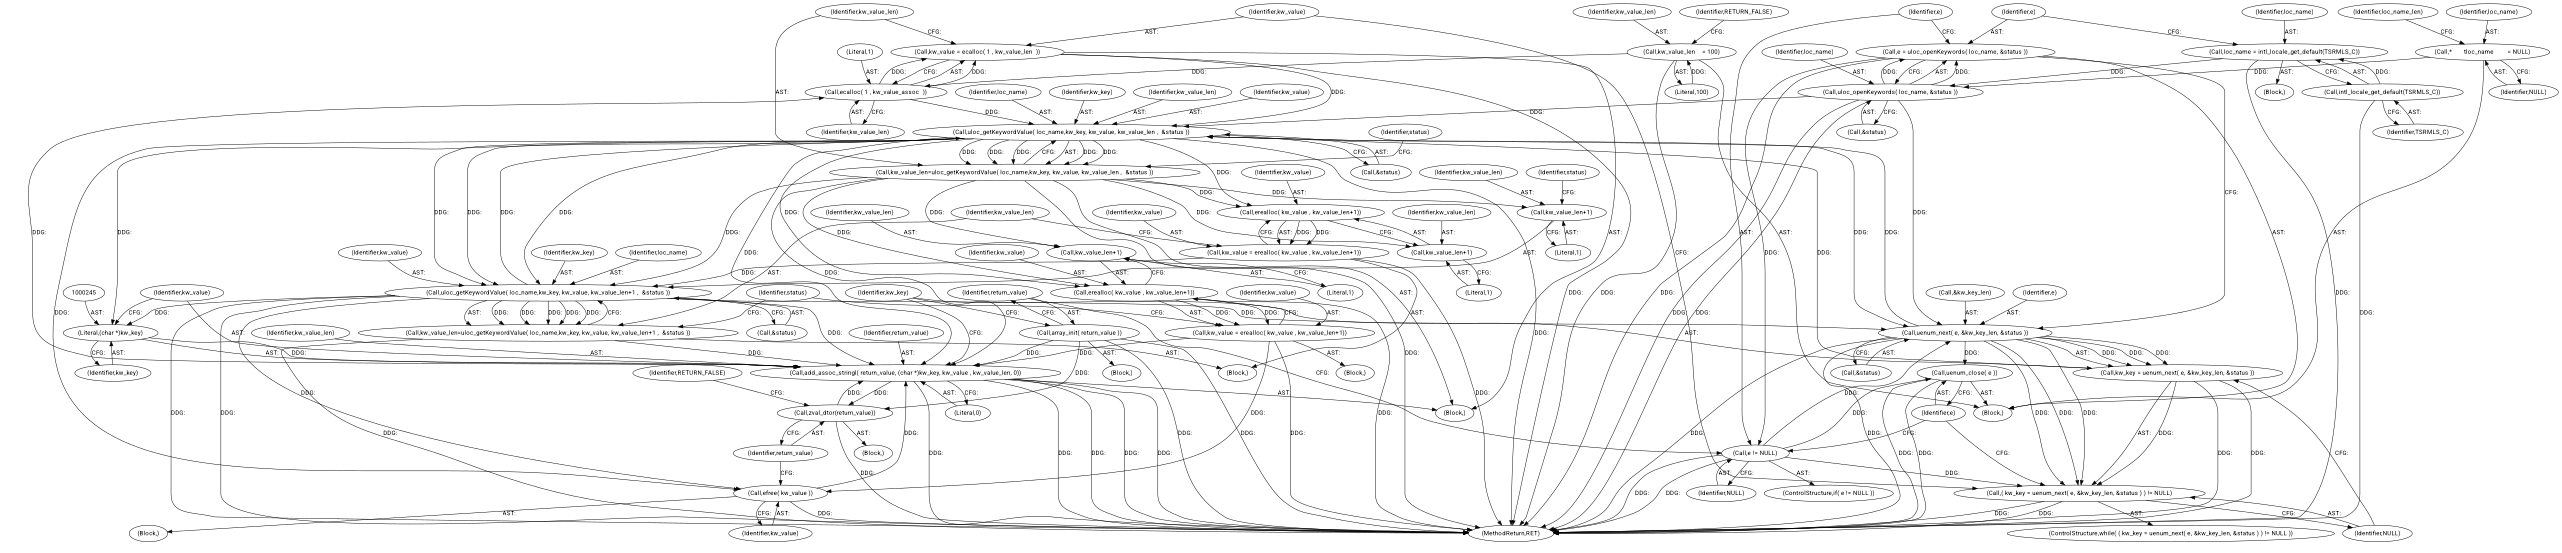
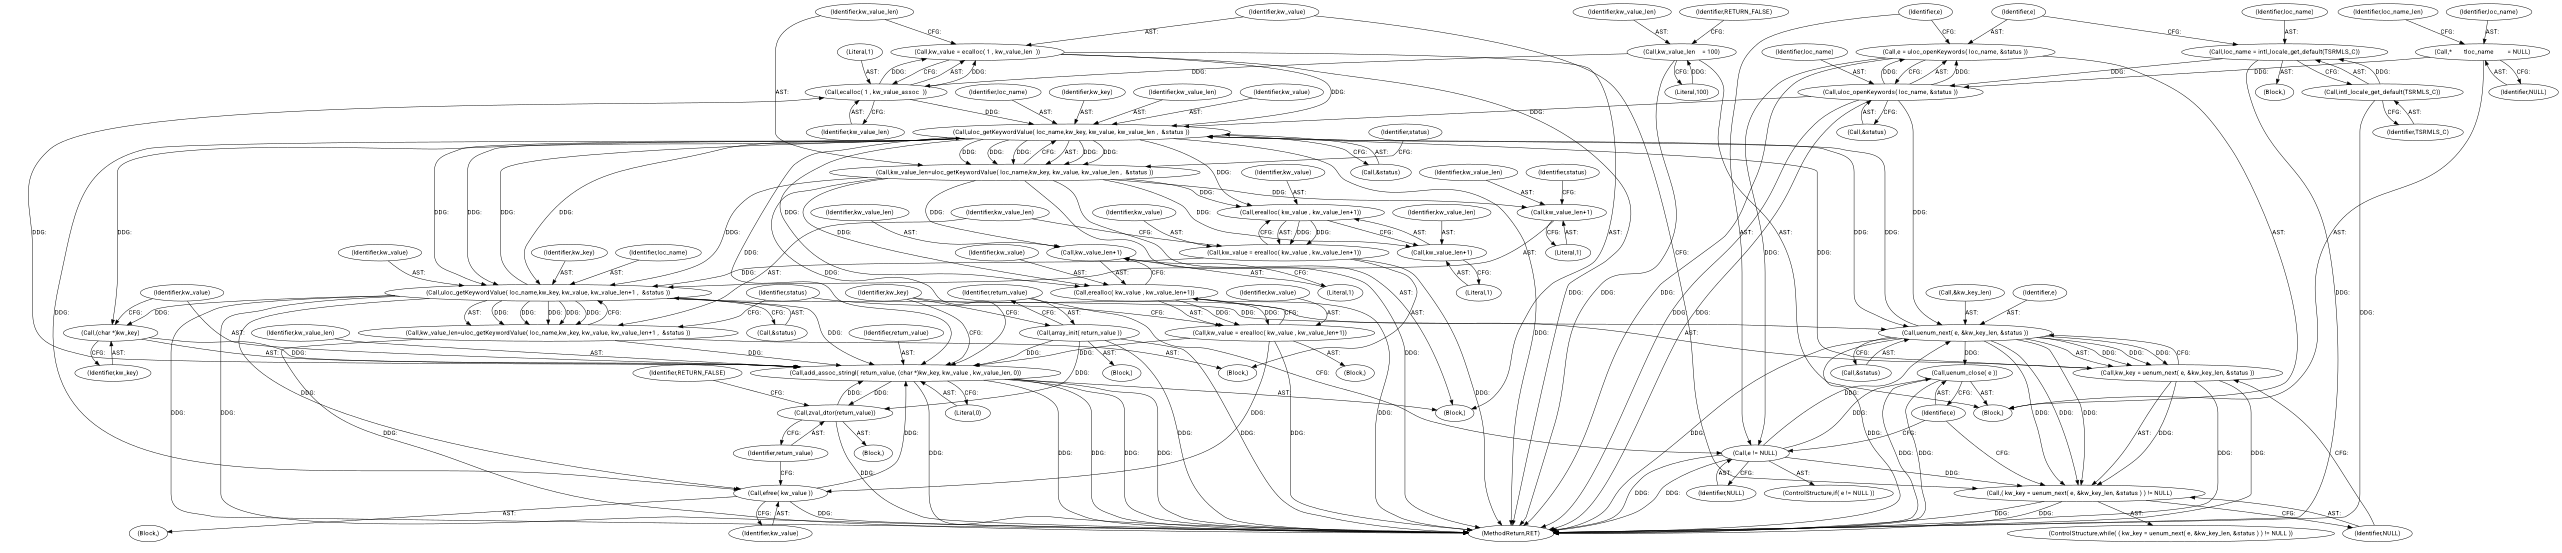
(1683, 72) -> (1683, 72)
(2225, 190) -> (2122, 339)
(84, 293) -> none
(111, 333) -> (111, 333)
